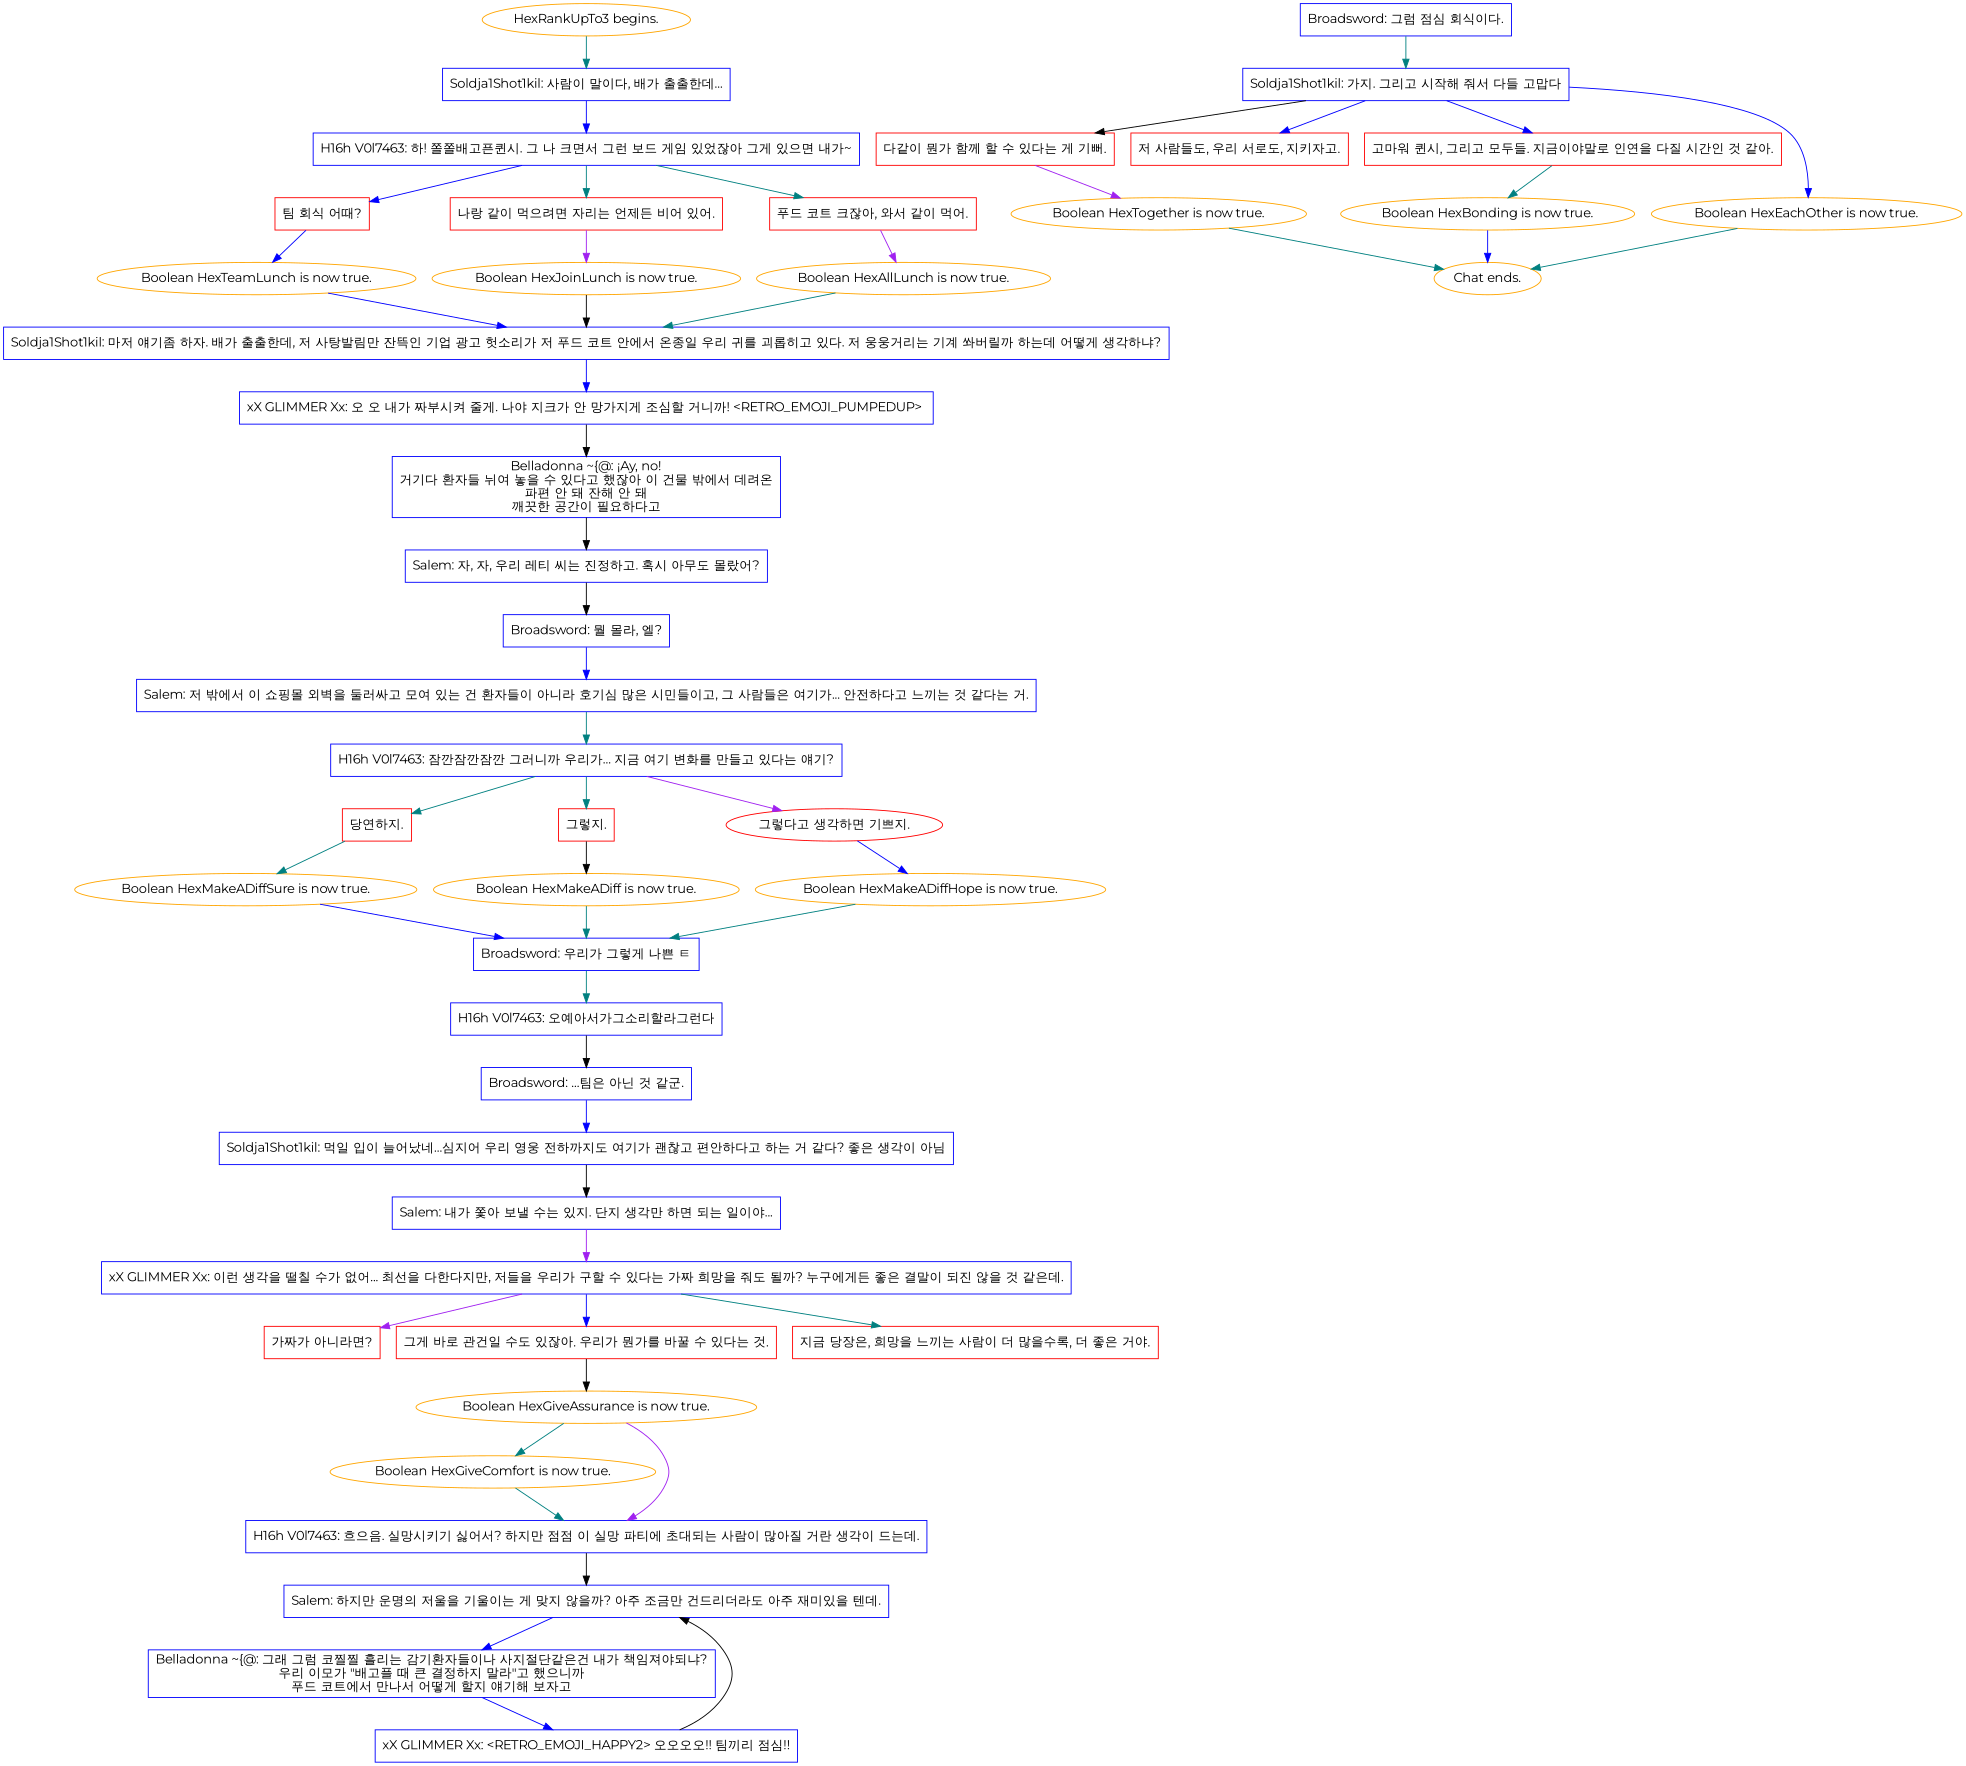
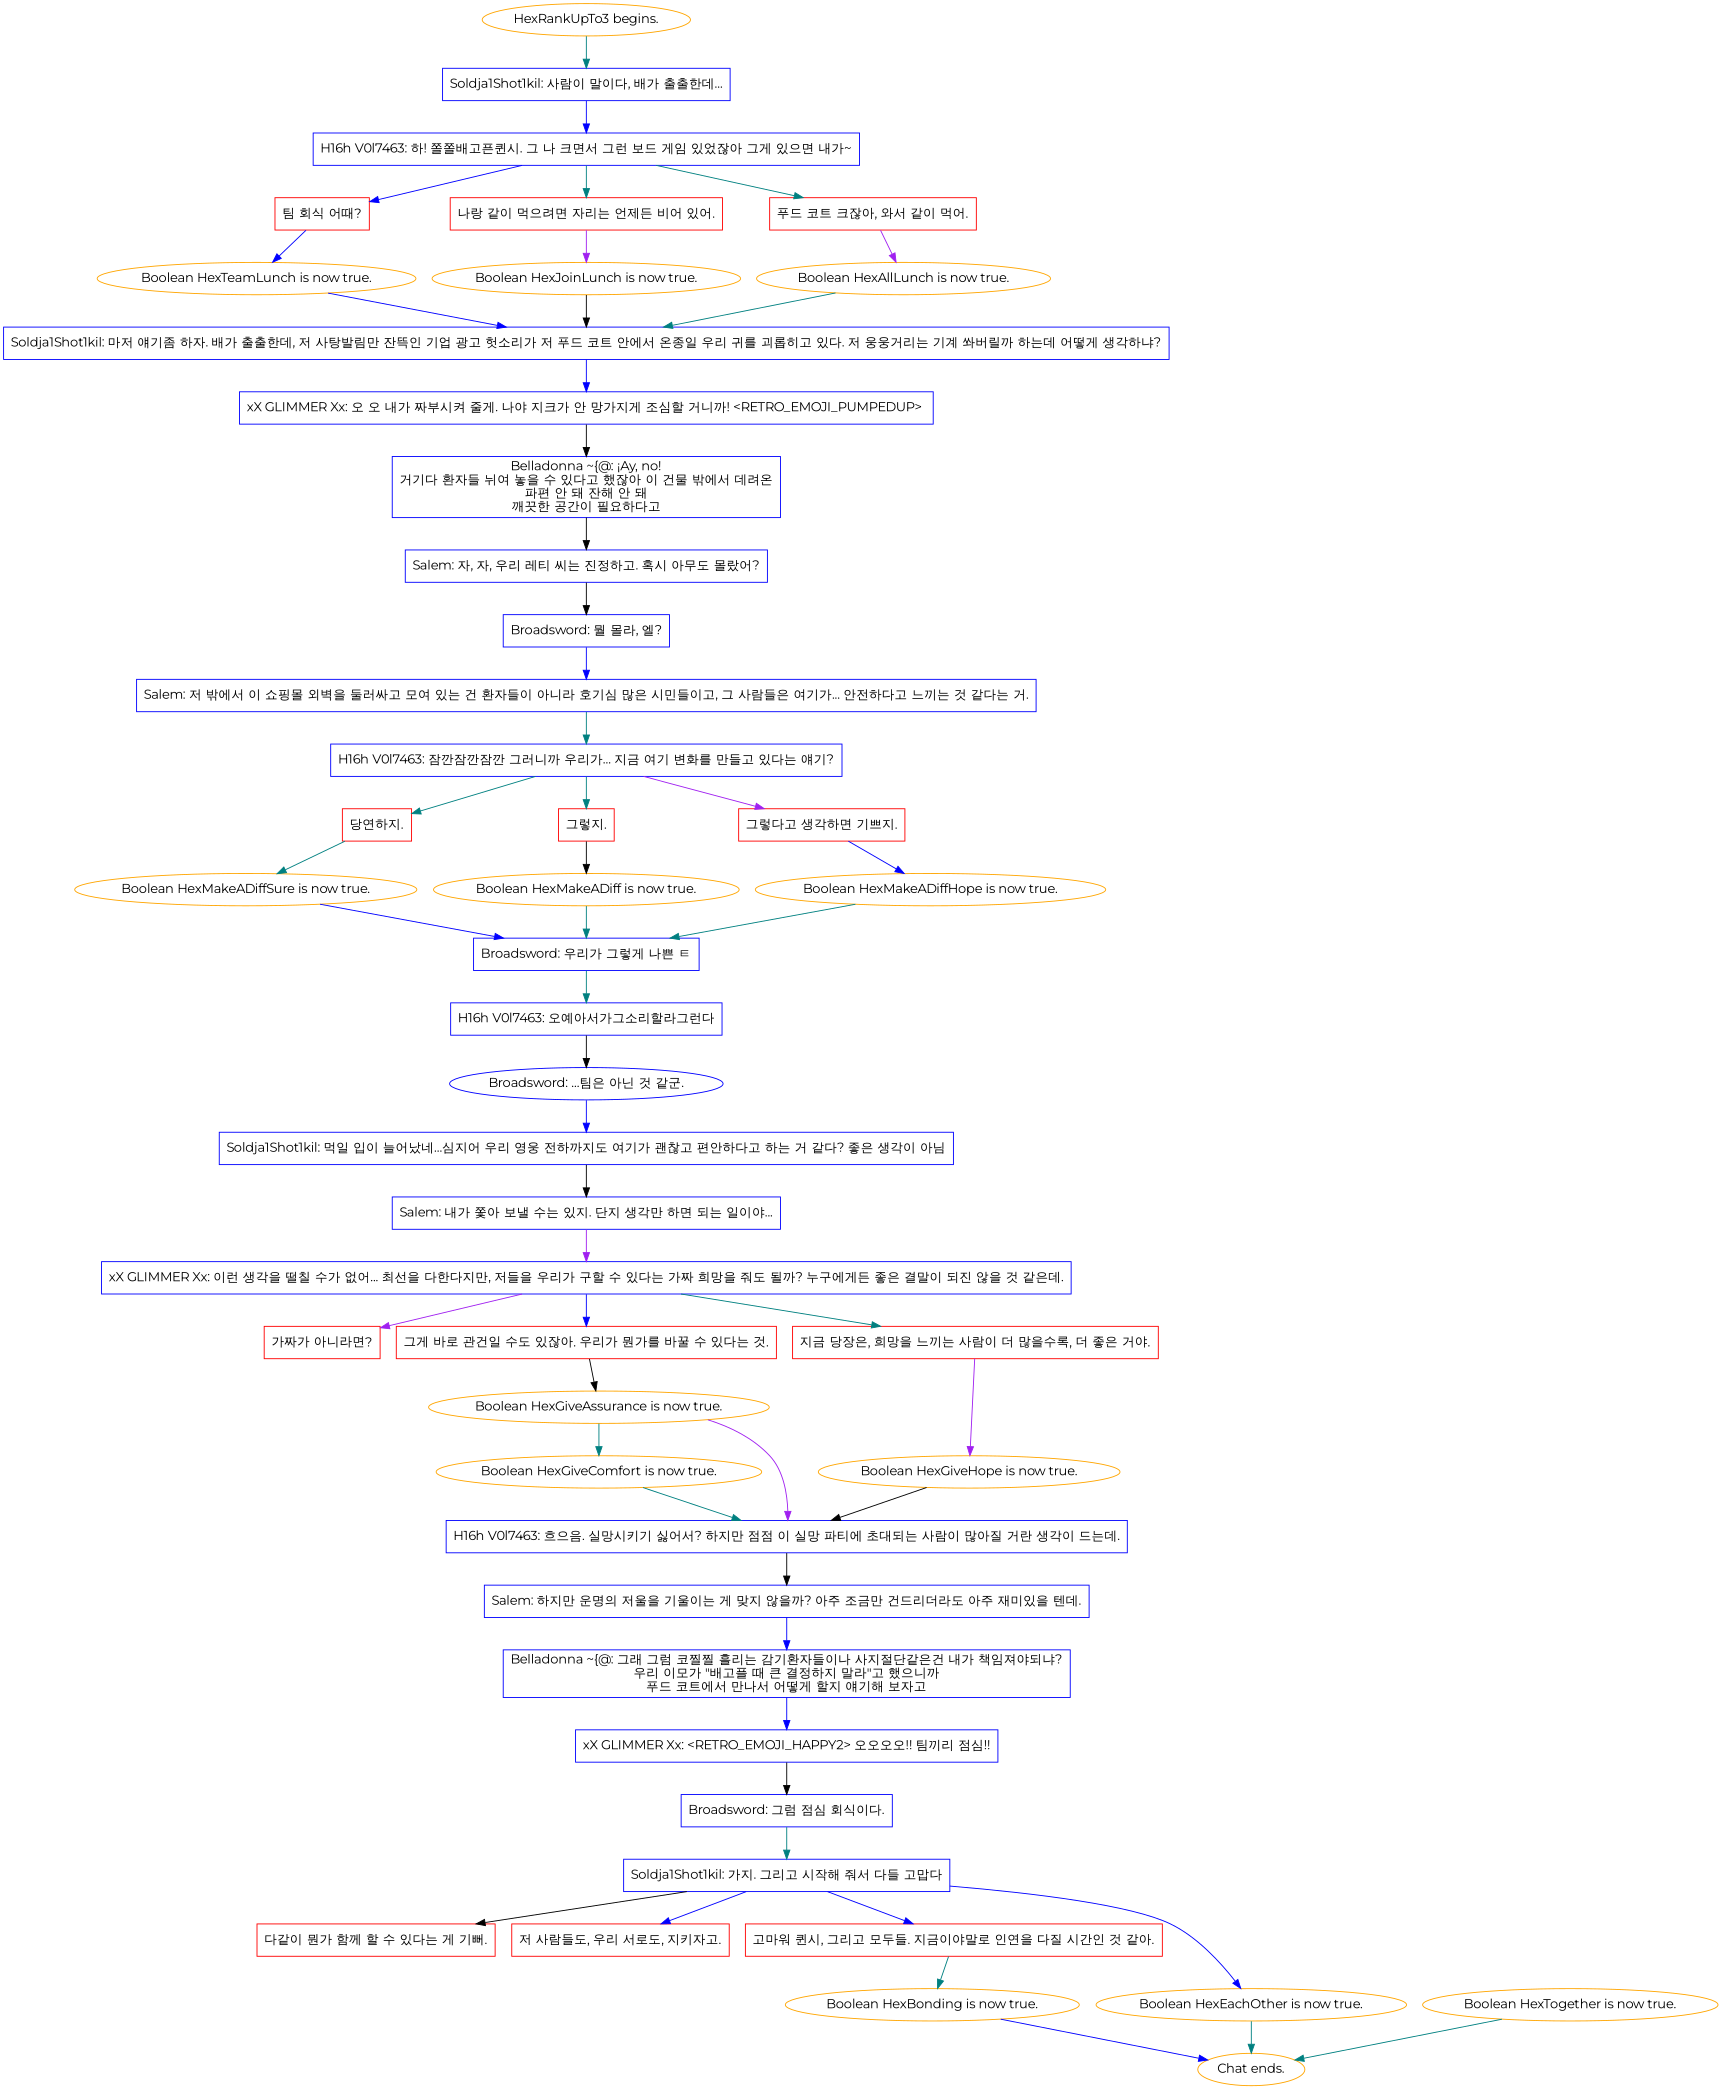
(1073, 180) -> none
(834, 825) -> (822, 825)
(586, 1084) -> (586, 1084)
none -> (969, 1472)
(732, 1678) -> (787, 1774)
